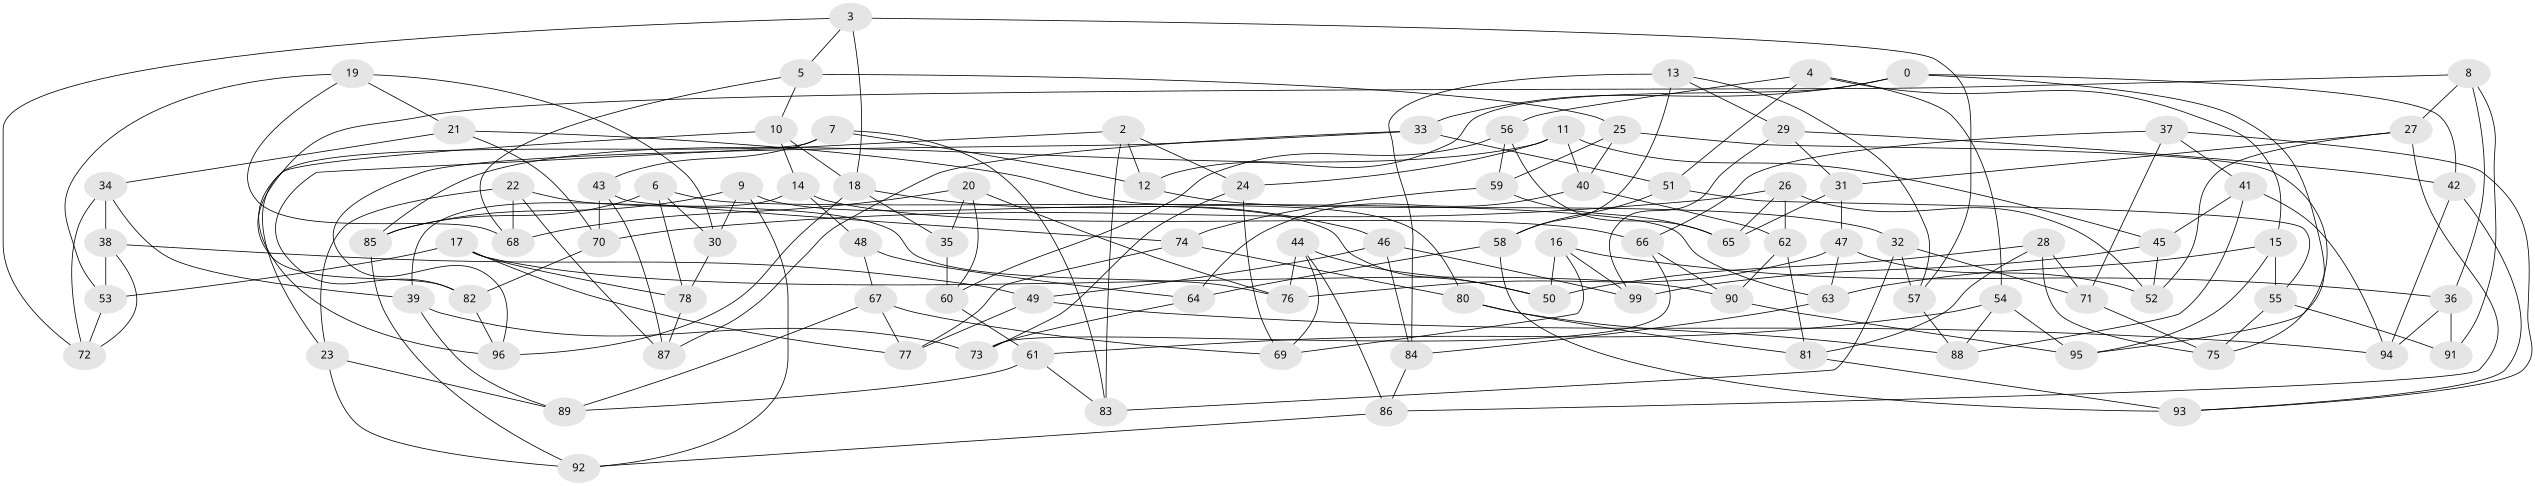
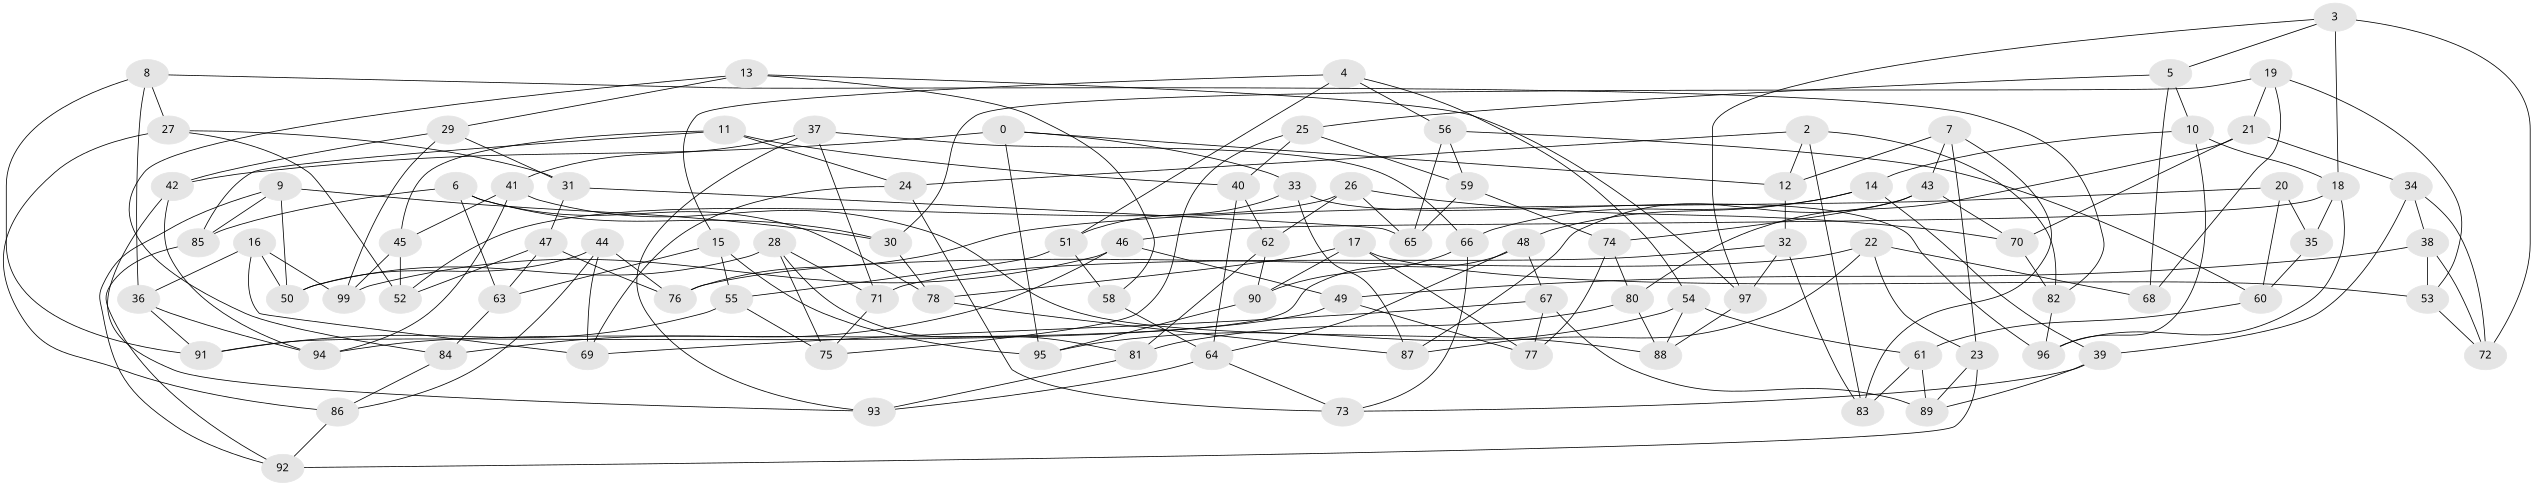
(698, 214) -> none
(1914, 299) -> (1745, 299)
none -> (873, 339)
(1803, 391) -> (1045, 391)
